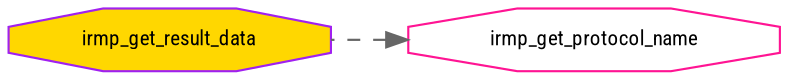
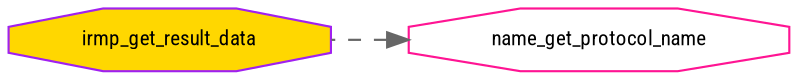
(594, 40) -> (599, 40)
